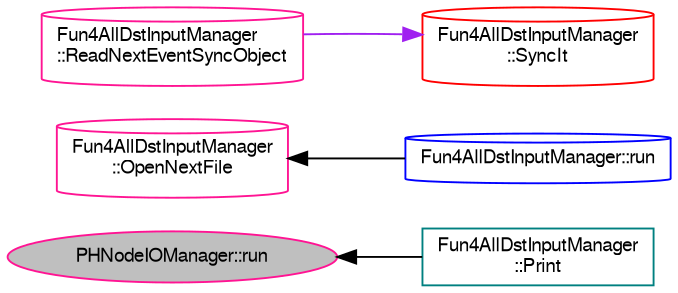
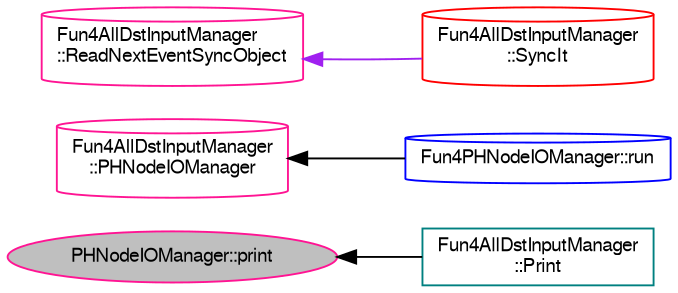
(353, 34) -> (372, 59)
(172, 158) -> (172, 158)
(538, 158) -> (538, 158)
(172, 257) -> (172, 257)
